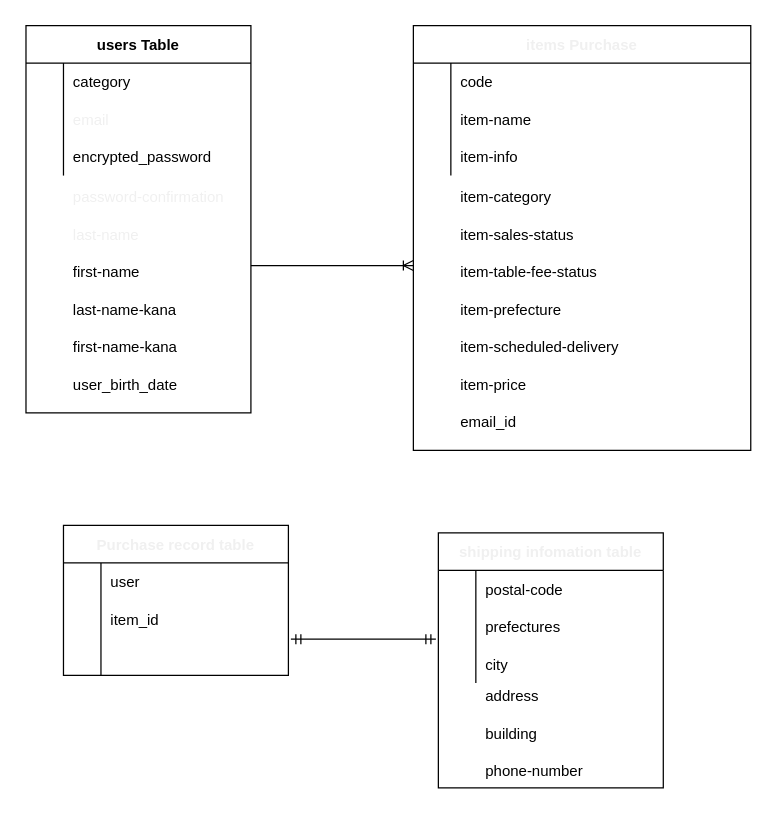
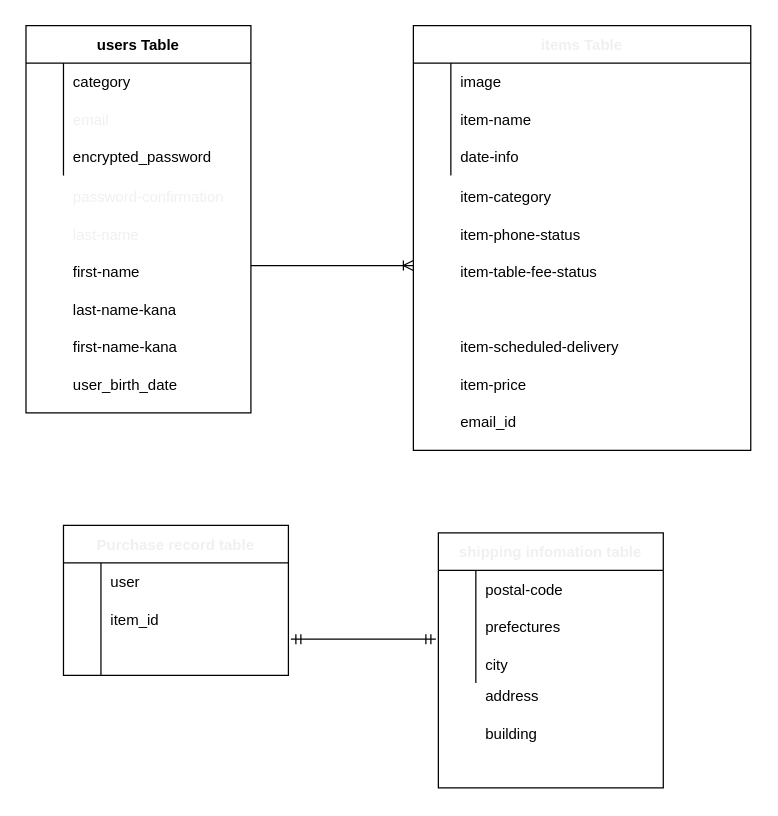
(581, 45) -> (581, 45)
(477, 83) -> (479, 83)
(494, 158) -> (496, 158)
(528, 235) -> (529, 235)
(601, 309) -> none
(569, 771) -> none
